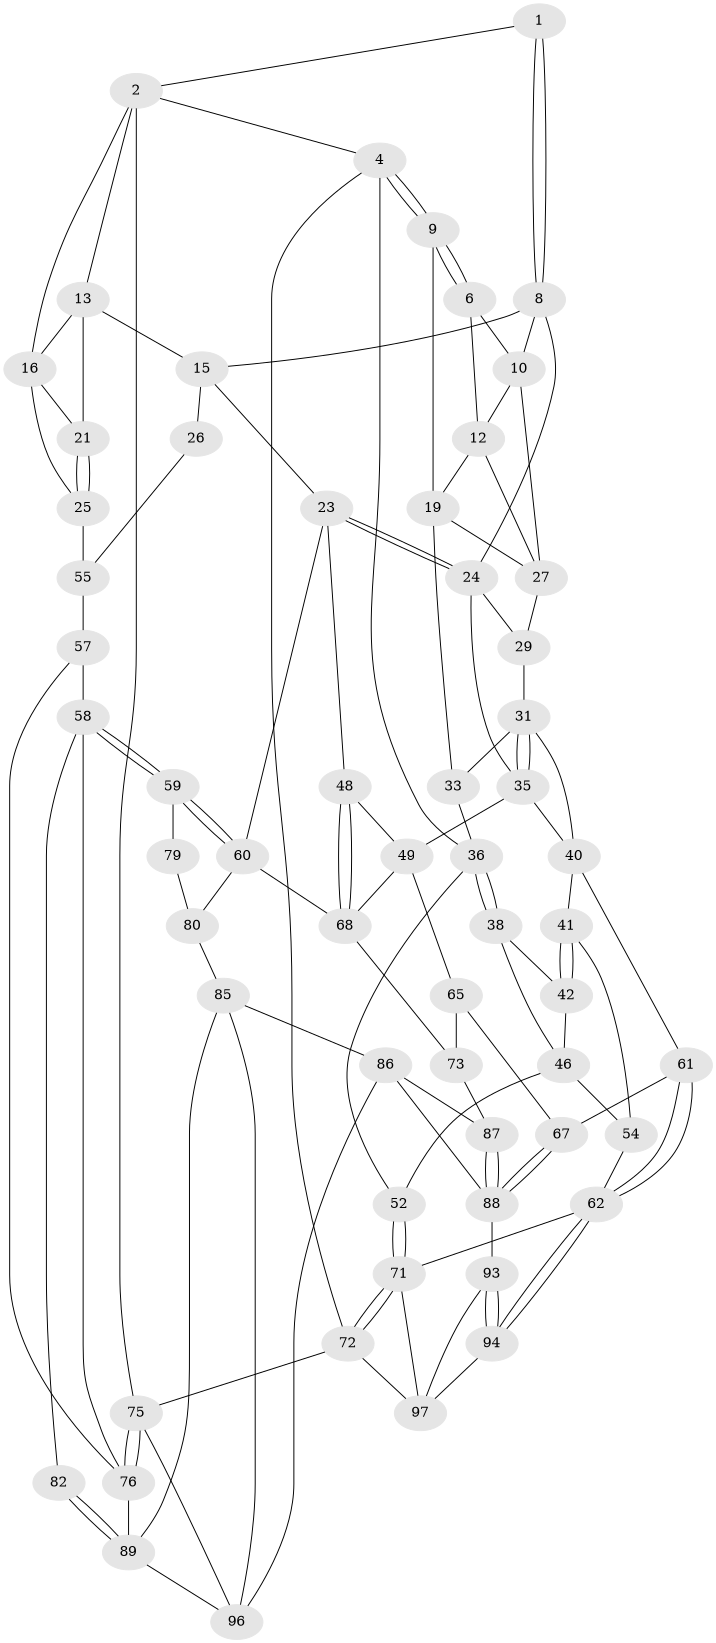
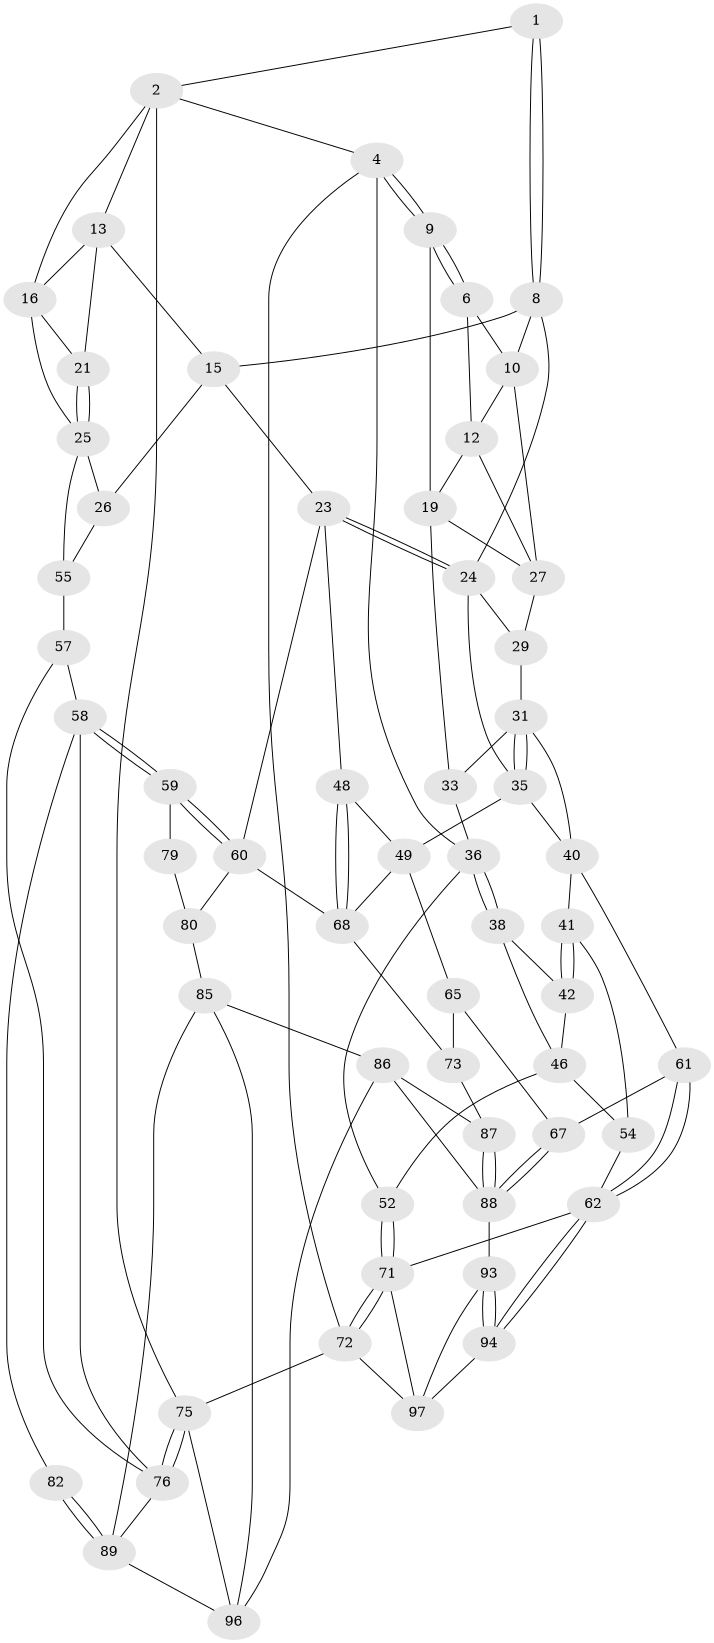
none -> (93, 474)
